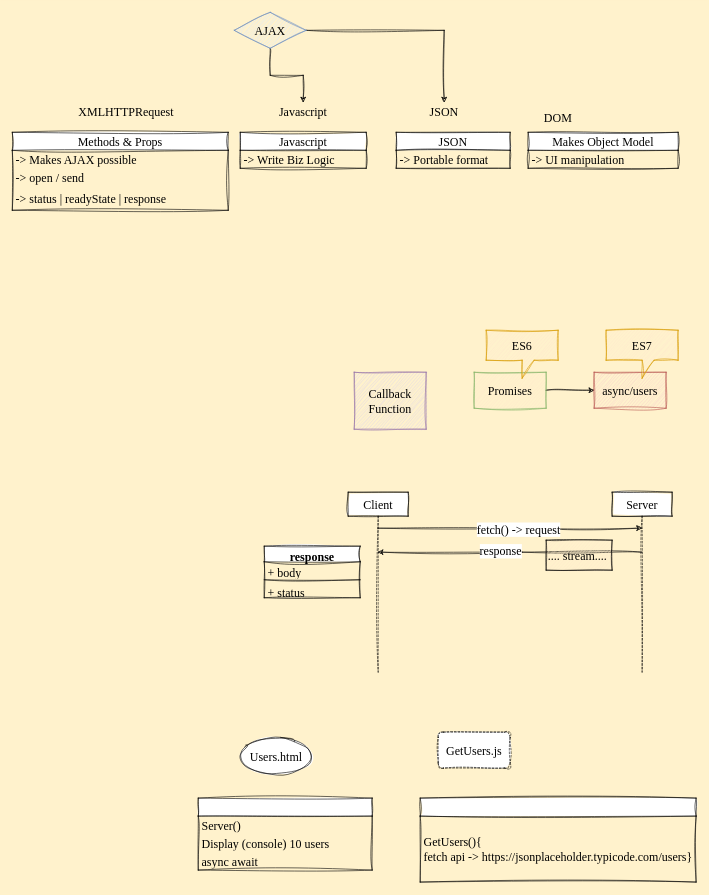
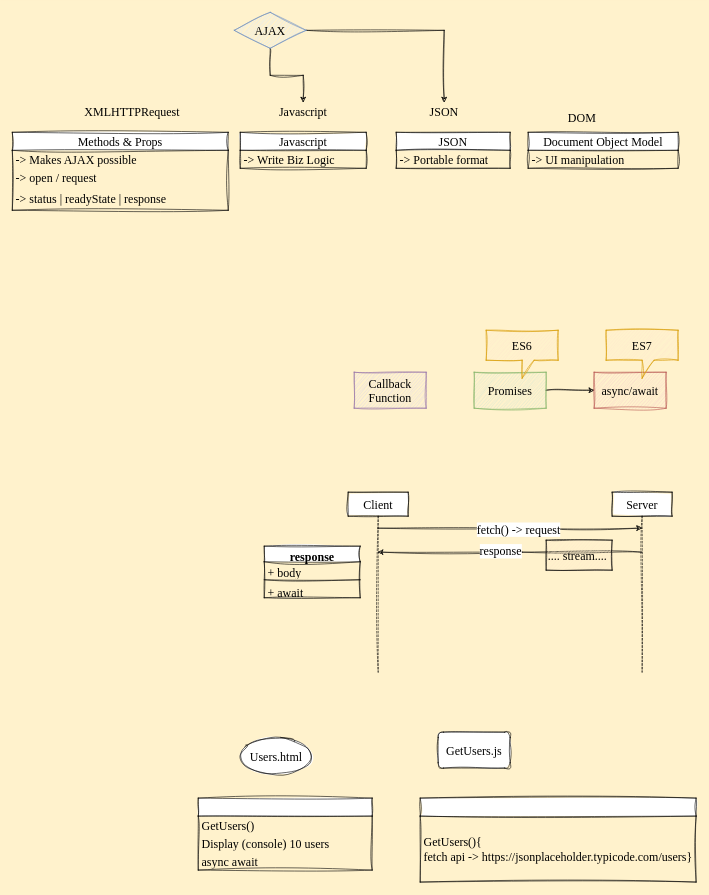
(126, 111) -> (132, 111)
(558, 117) -> (582, 117)
(603, 141) -> (603, 141)
(58, 177) -> (68, 177)
(510, 390) -> (510, 390)
(630, 390) -> (630, 390)
(390, 401) -> (390, 390)
(293, 594) -> (288, 594)
(474, 750) -> (474, 750)
(229, 825) -> (236, 825)
